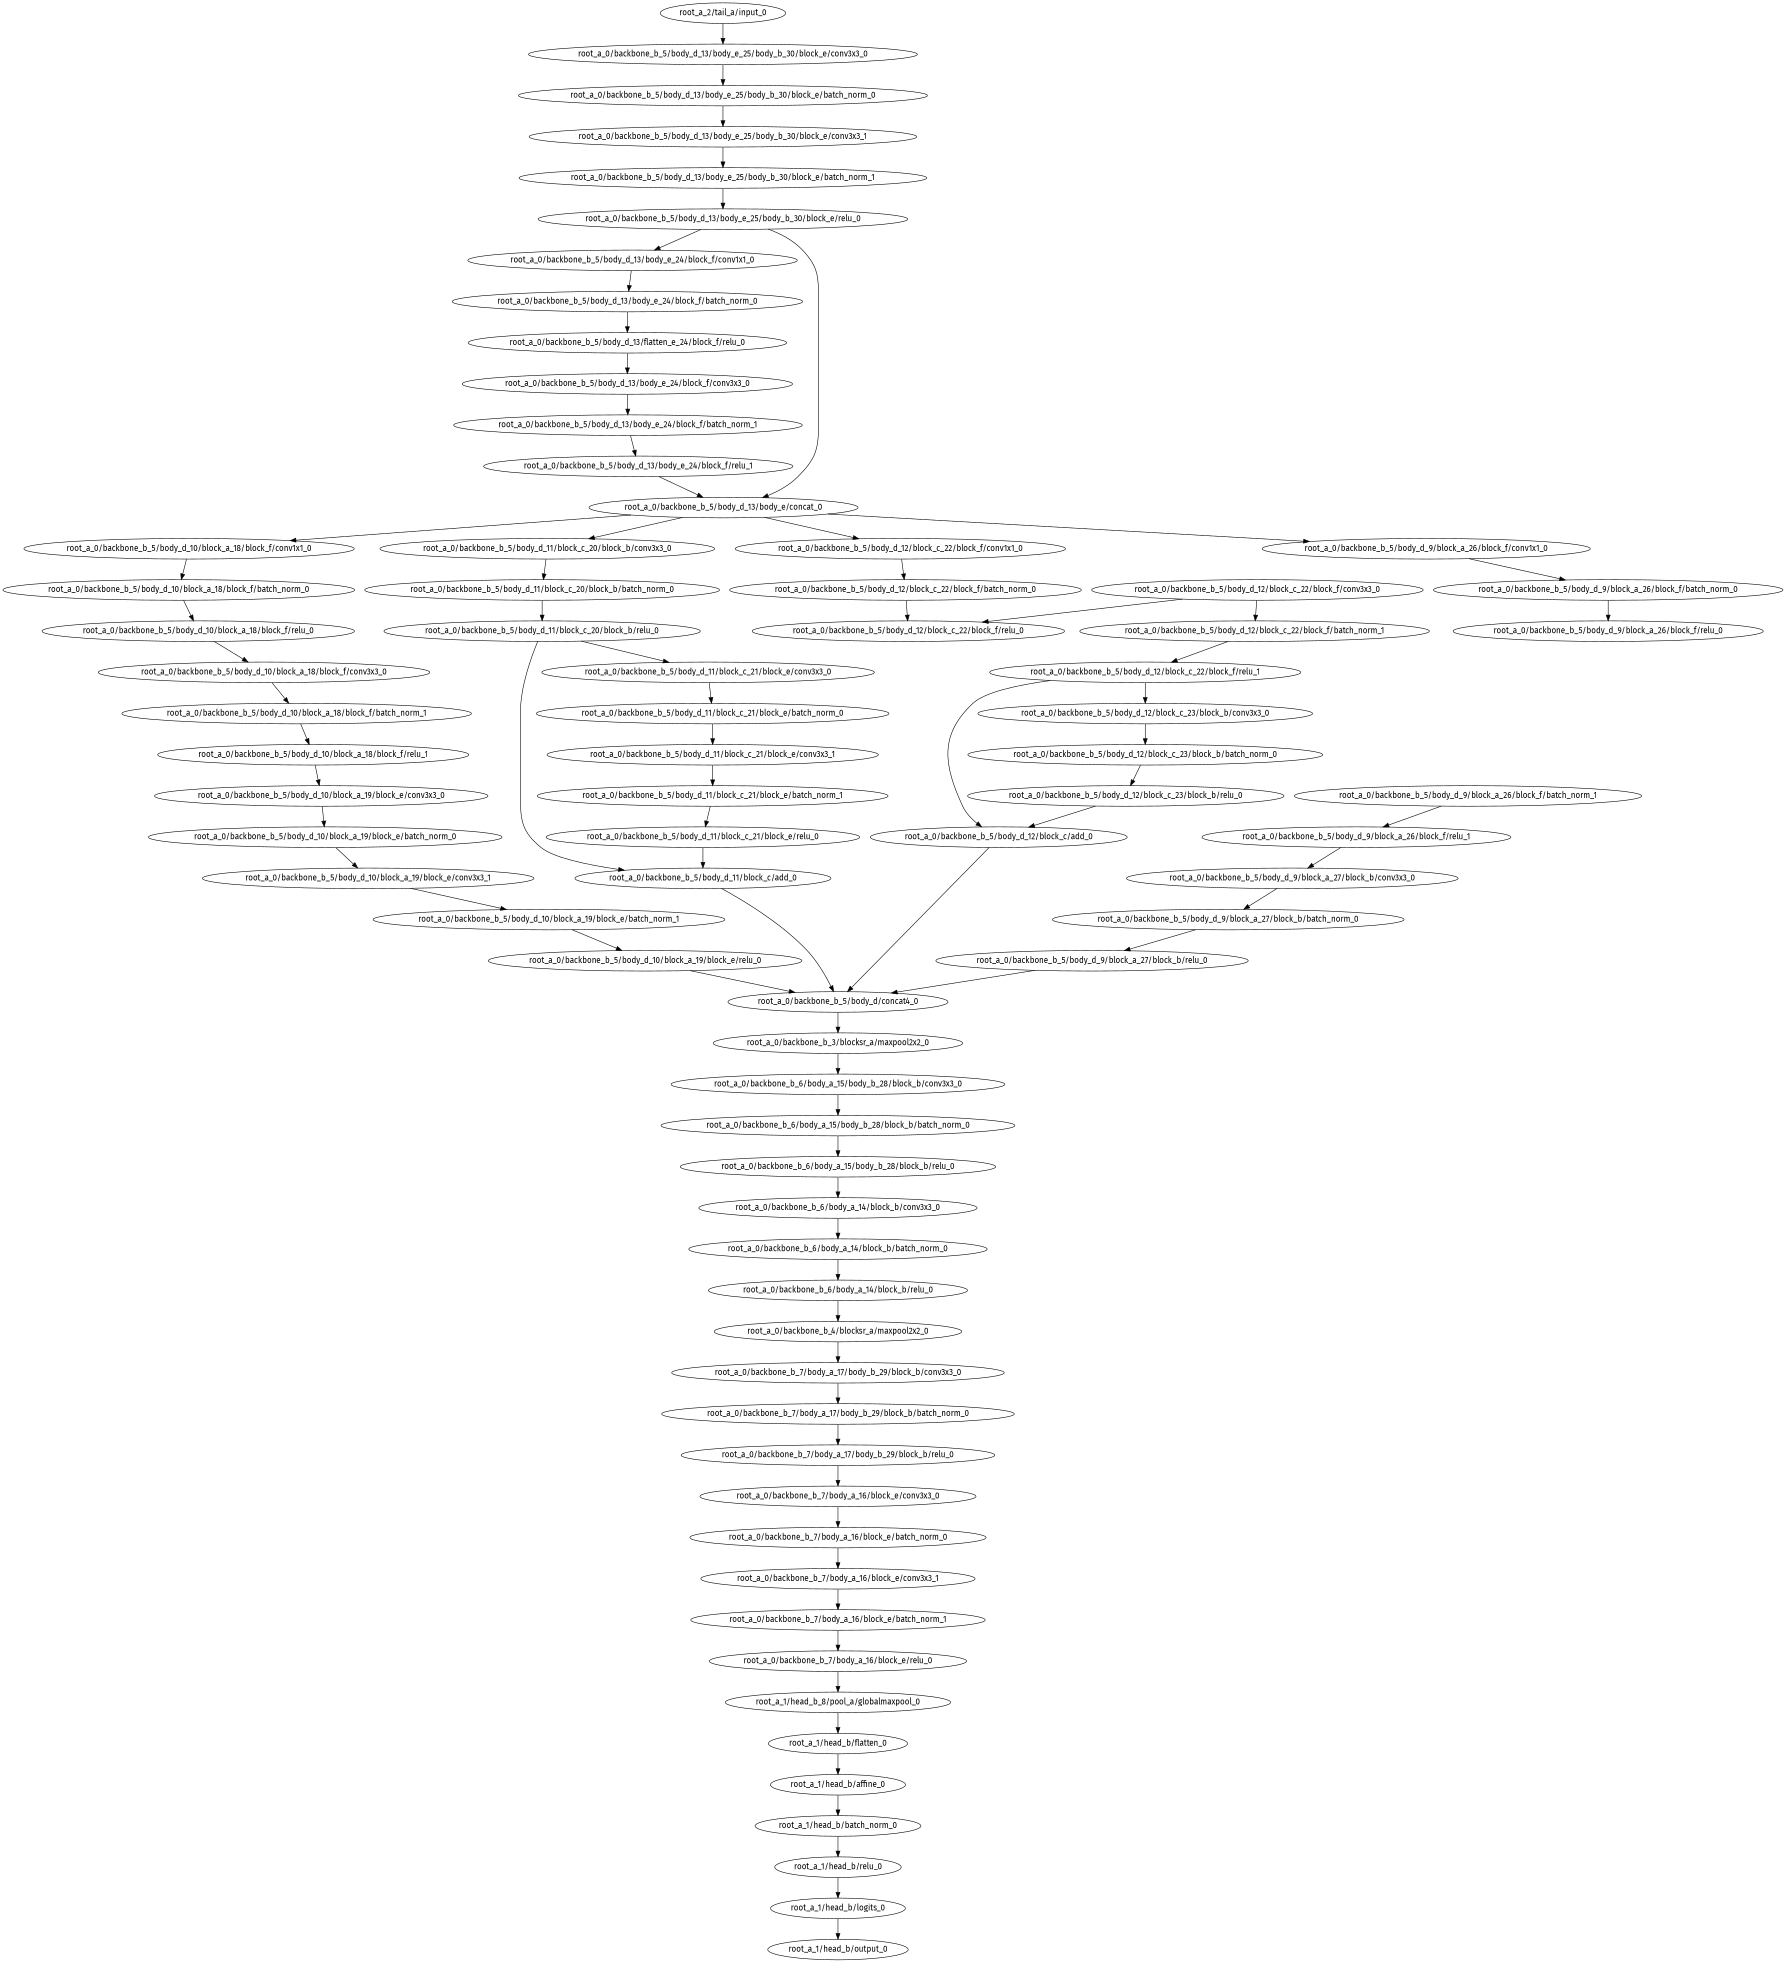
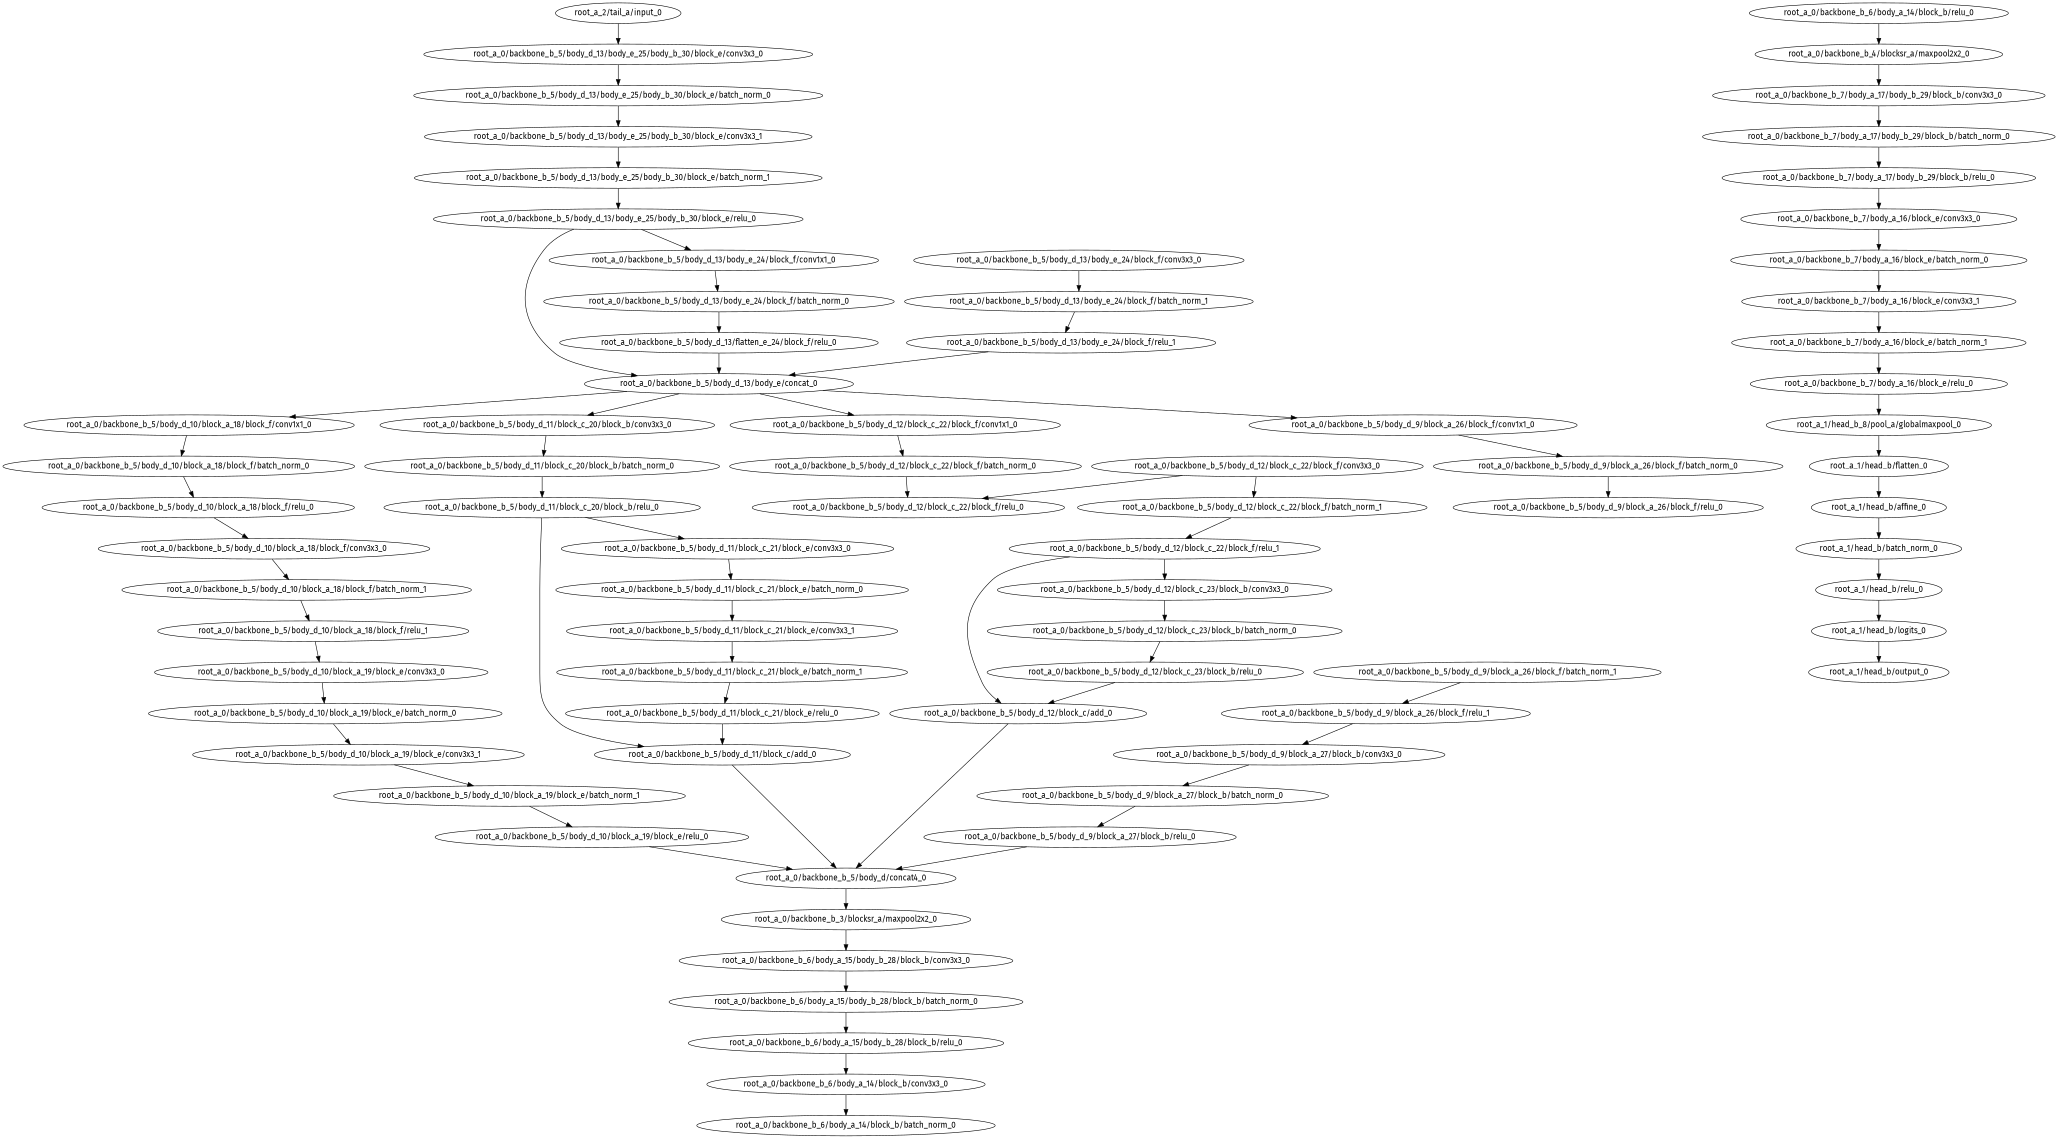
(627, 361) -> (719, 361)
(838, 1267) -> none
